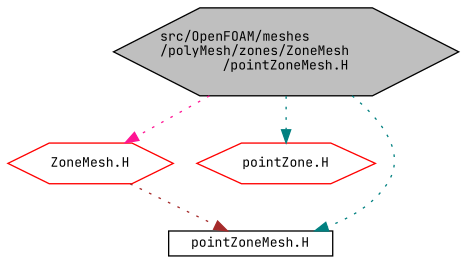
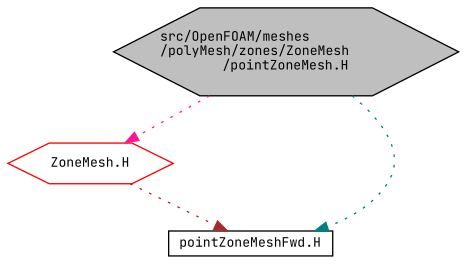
(286, 163) -> none
(251, 243) -> (251, 243)
